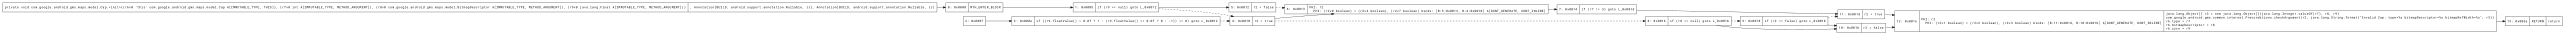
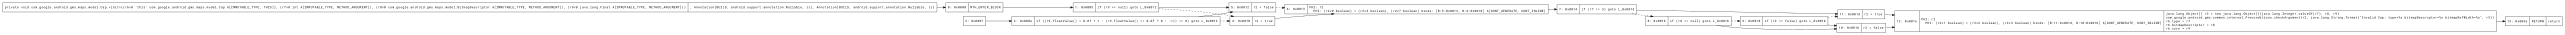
none -> (1214, 15)
(1459, 21) -> (1641, 15)
